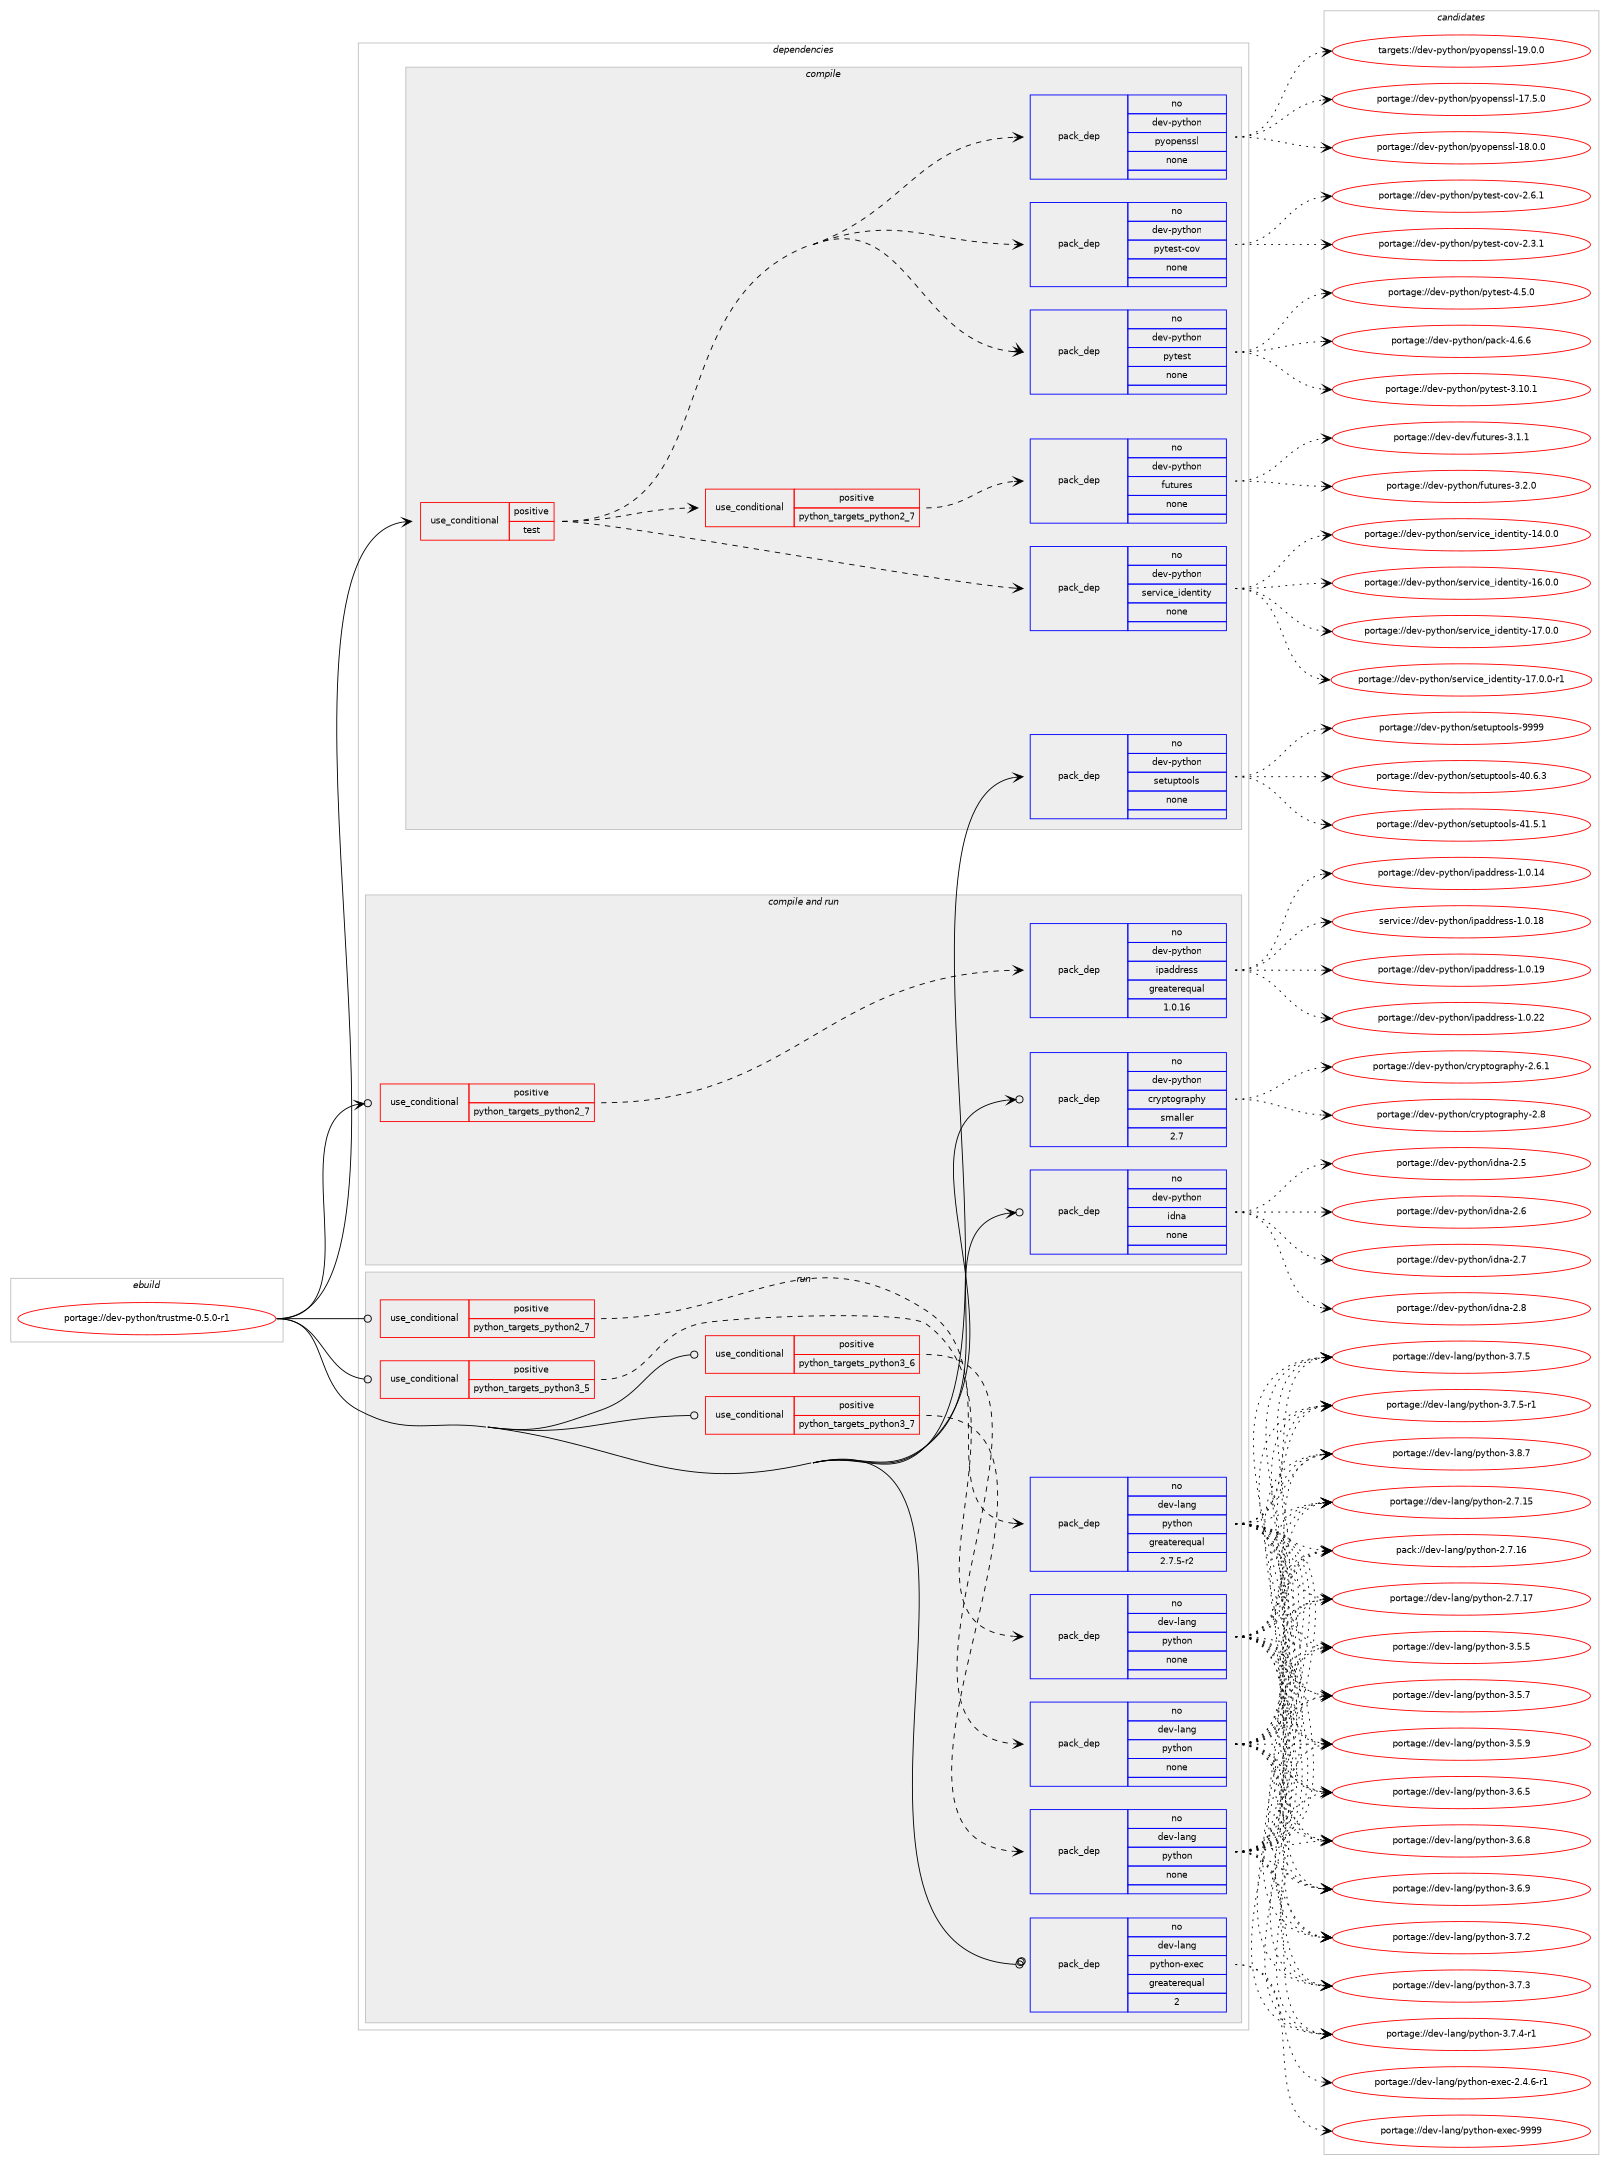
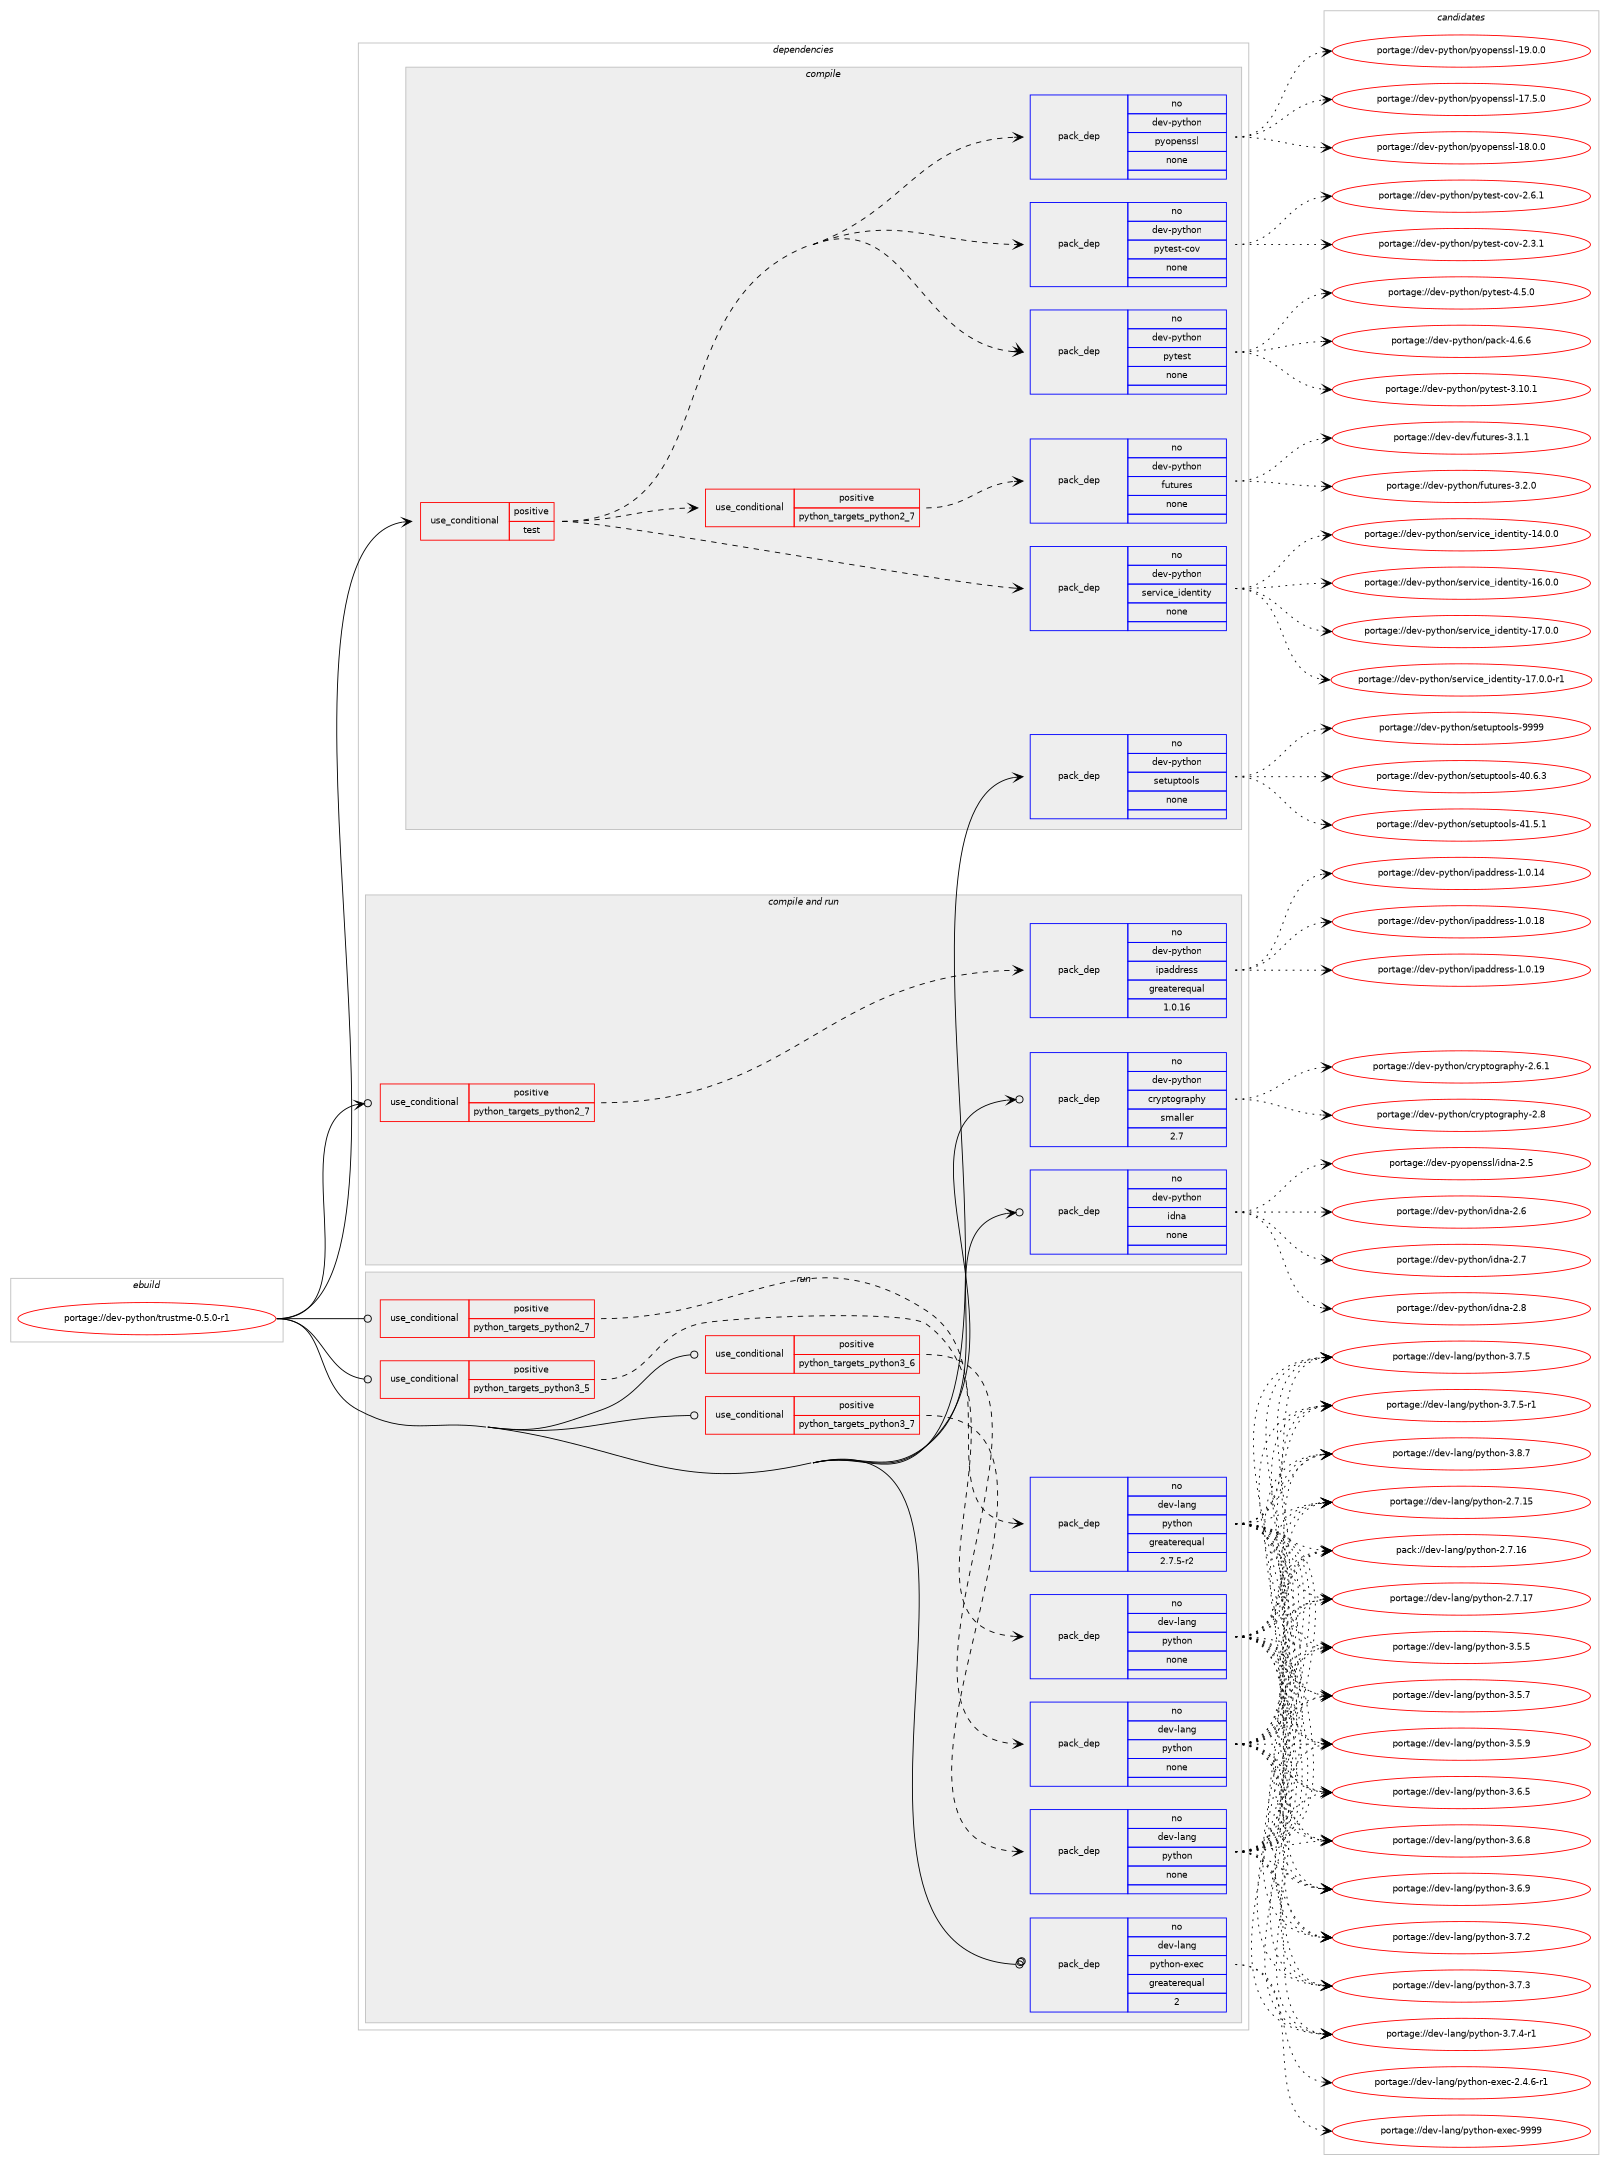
(1461, 51) -> (1461, 51)
(1461, 922) -> (1461, 922)
(1461, 1019) -> none
(1461, 1164) -> (1461, 1164)
